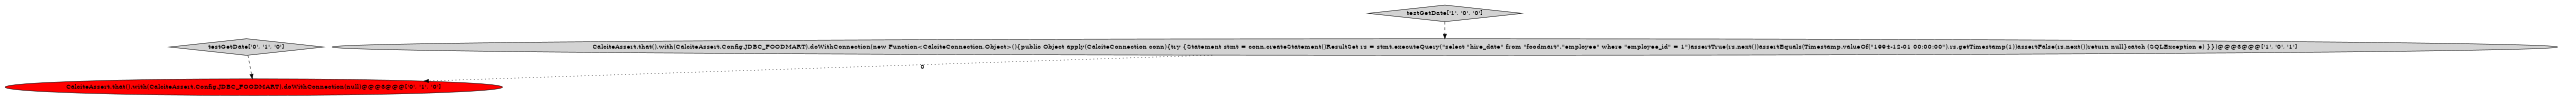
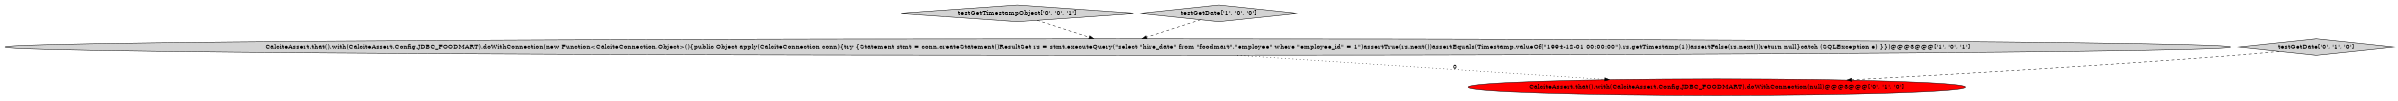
none -> (1017, 13)
